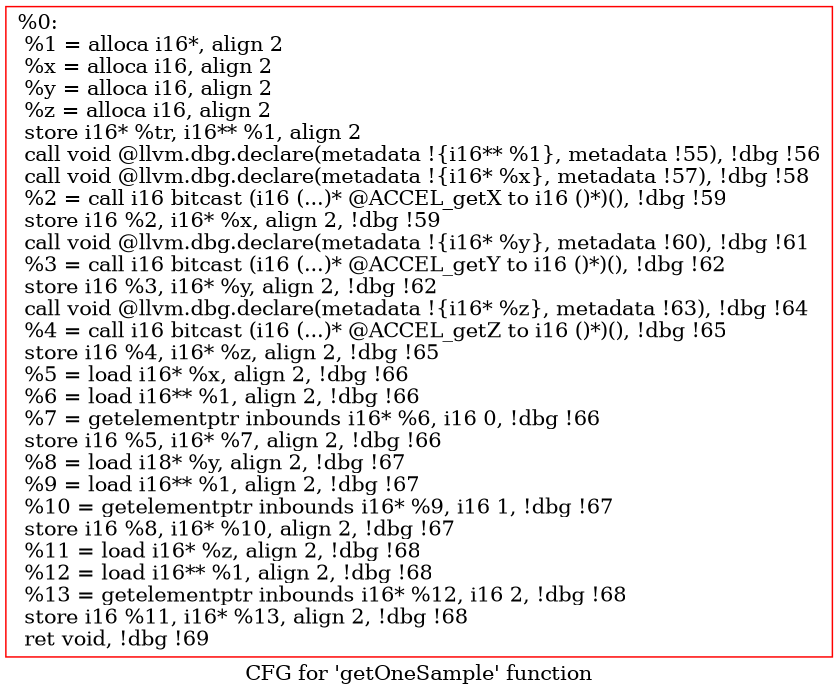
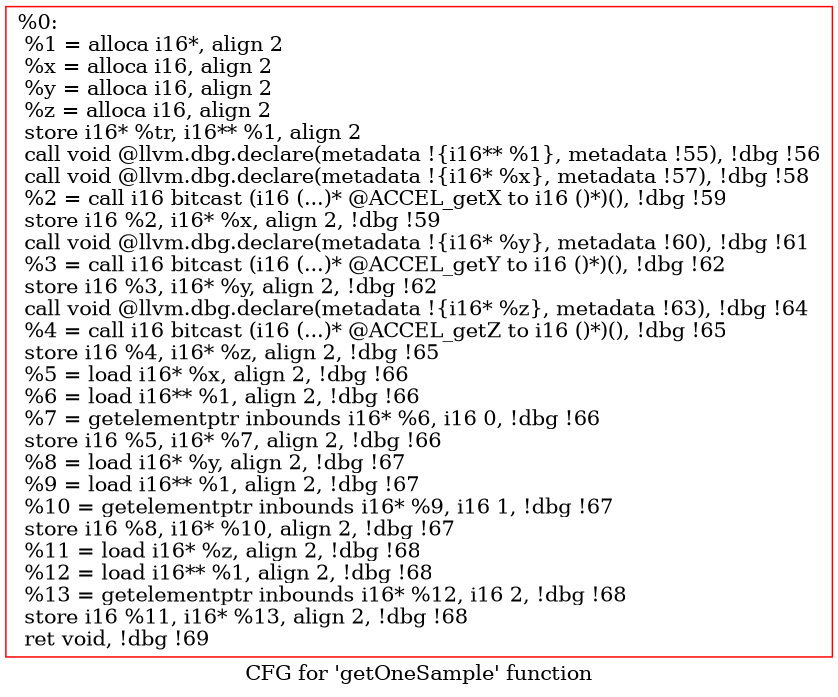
(212, 463) -> (212, 463)
